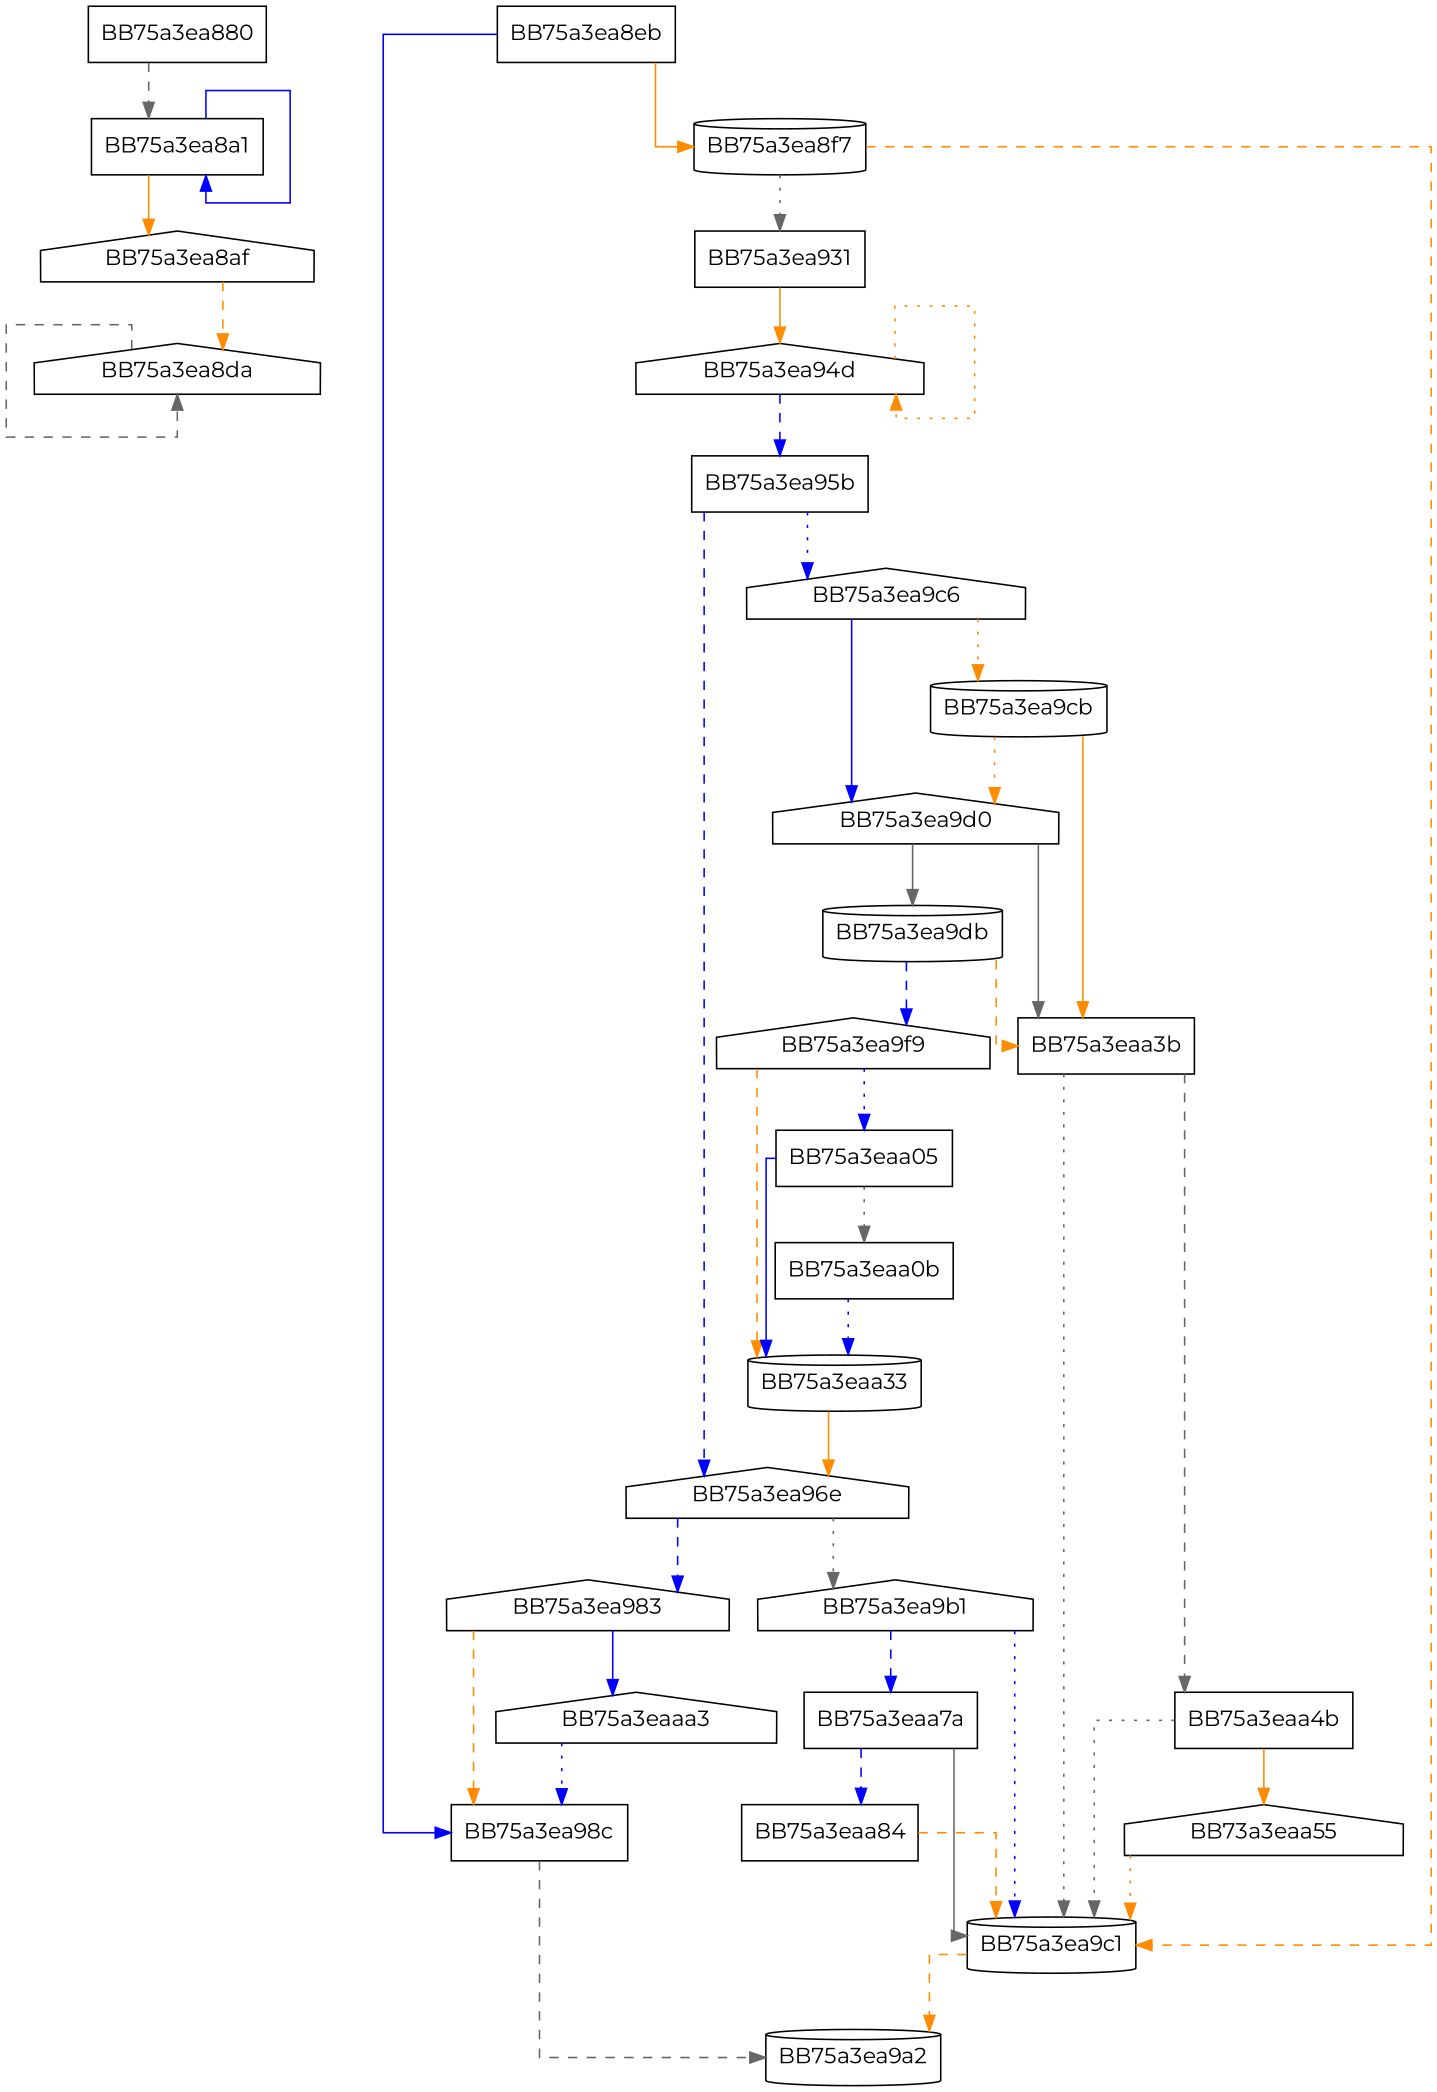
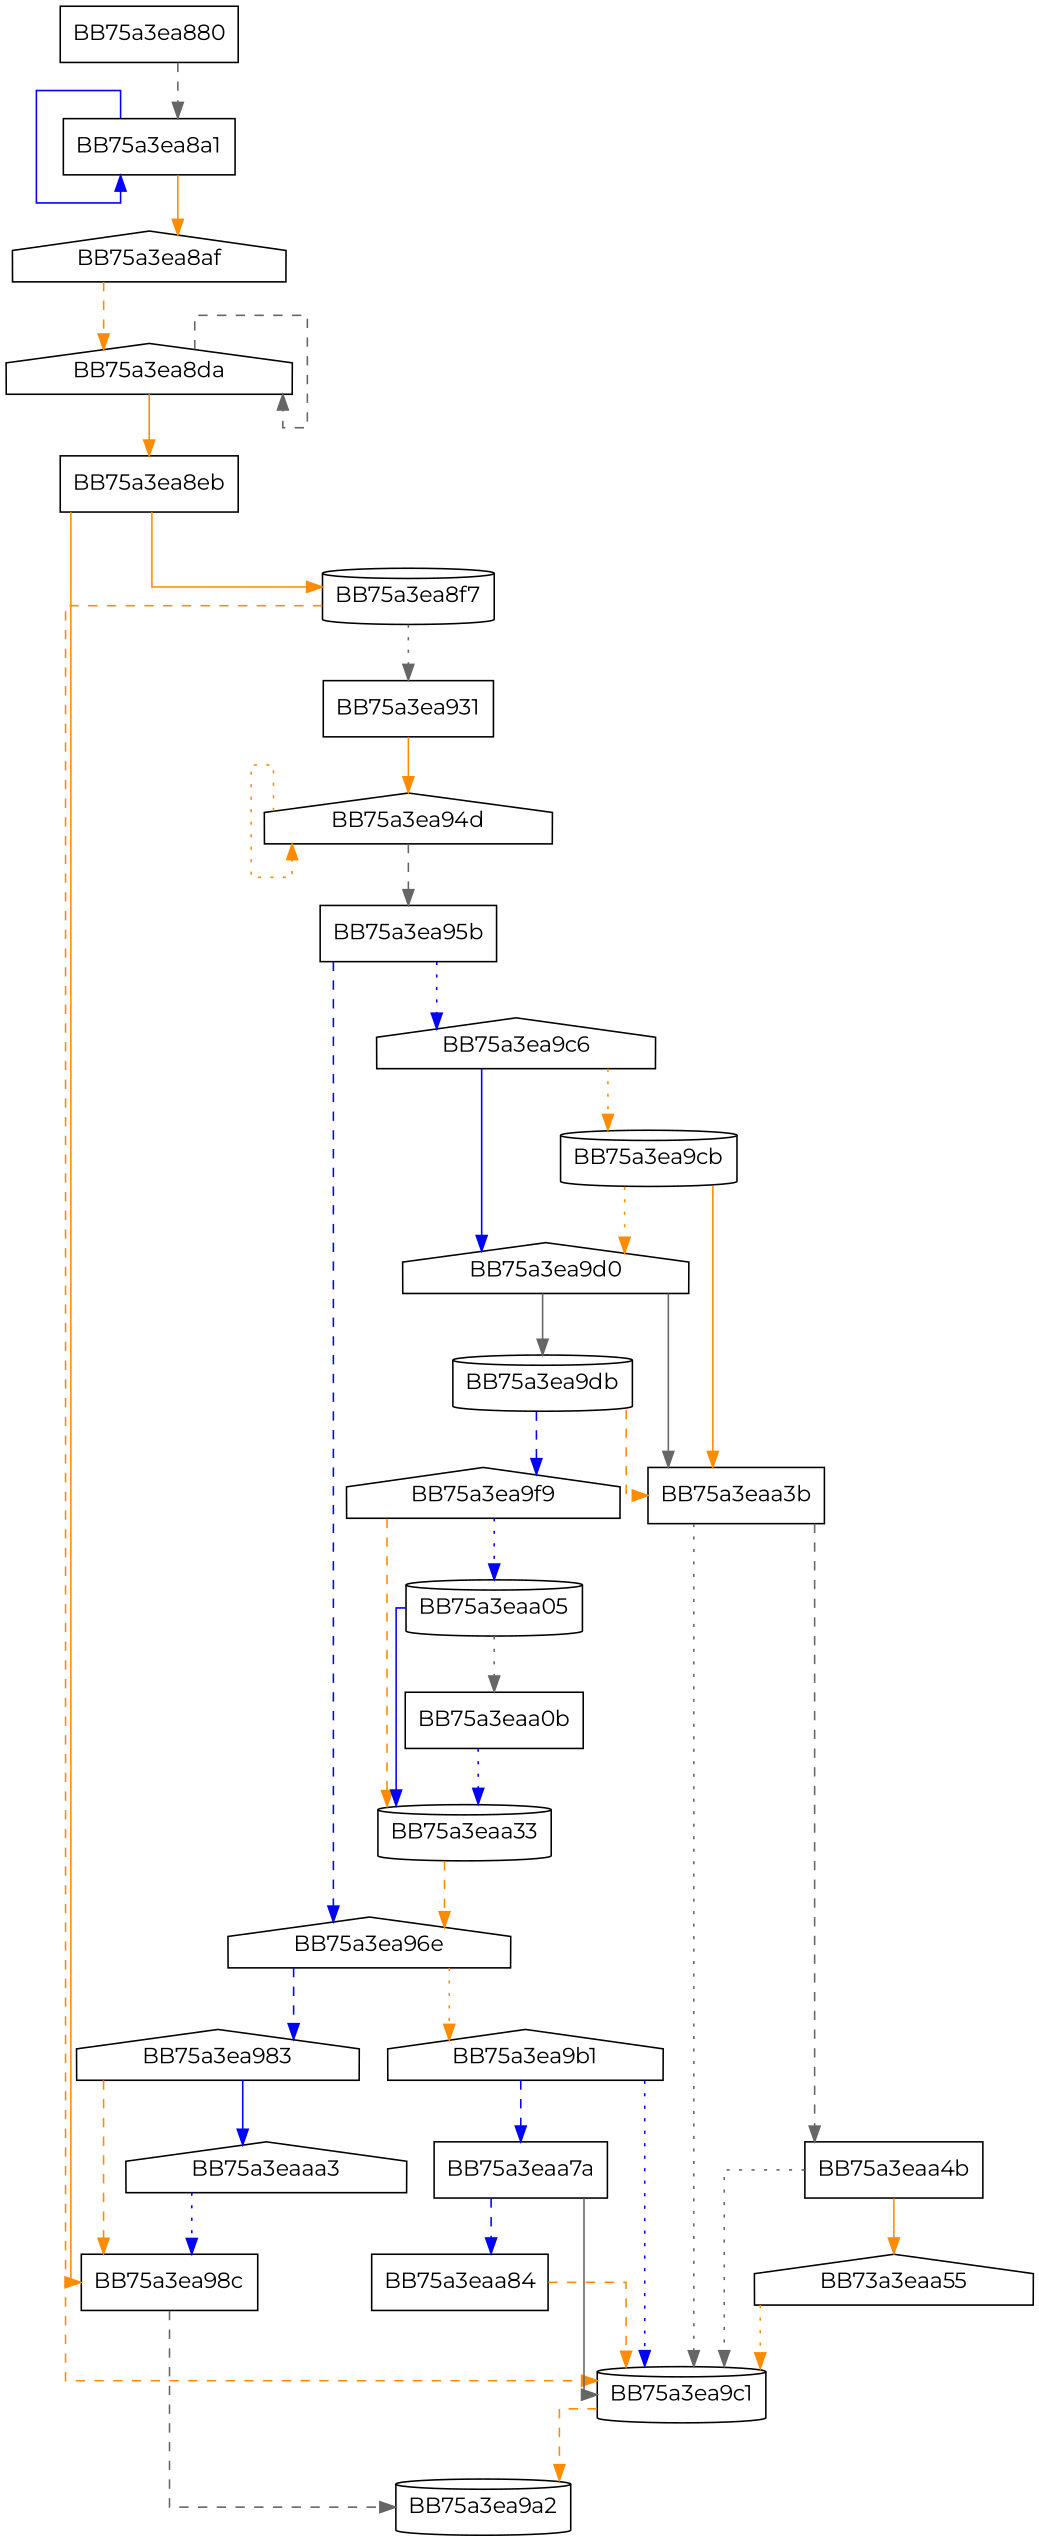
none -> (149, 417)
(780, 417) -> (408, 867)
(383, 903) -> (71, 1398)
(864, 1158) -> (494, 1608)
(829, 1436) -> (444, 1886)
(833, 1545) -> (449, 1996)
